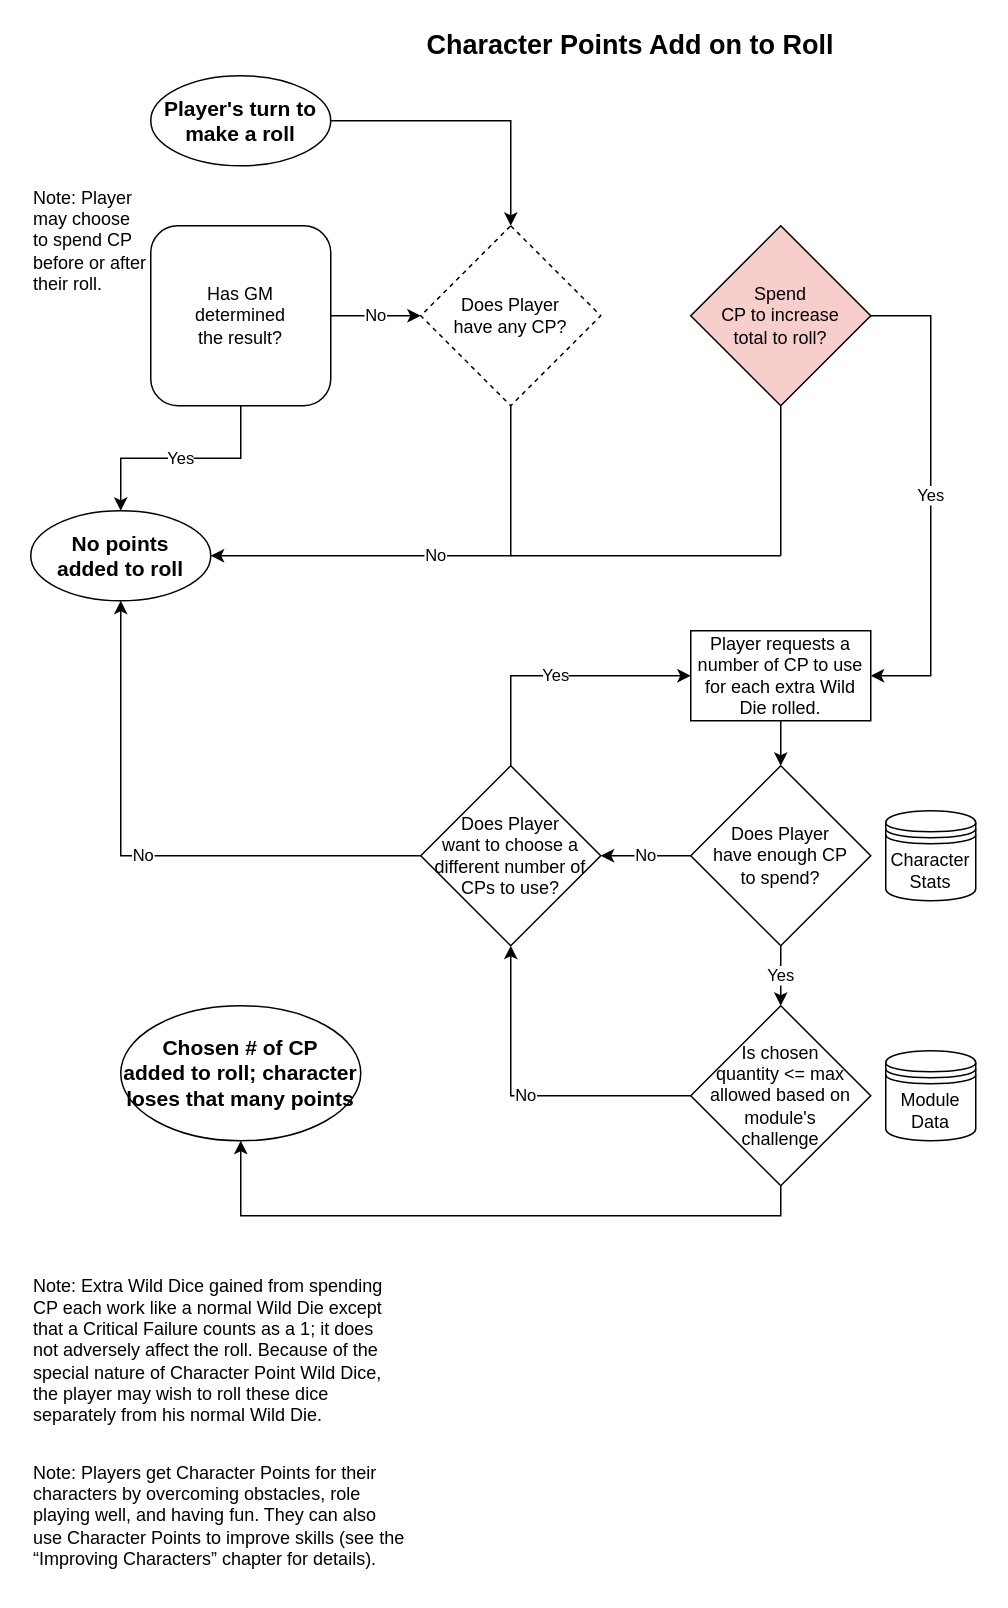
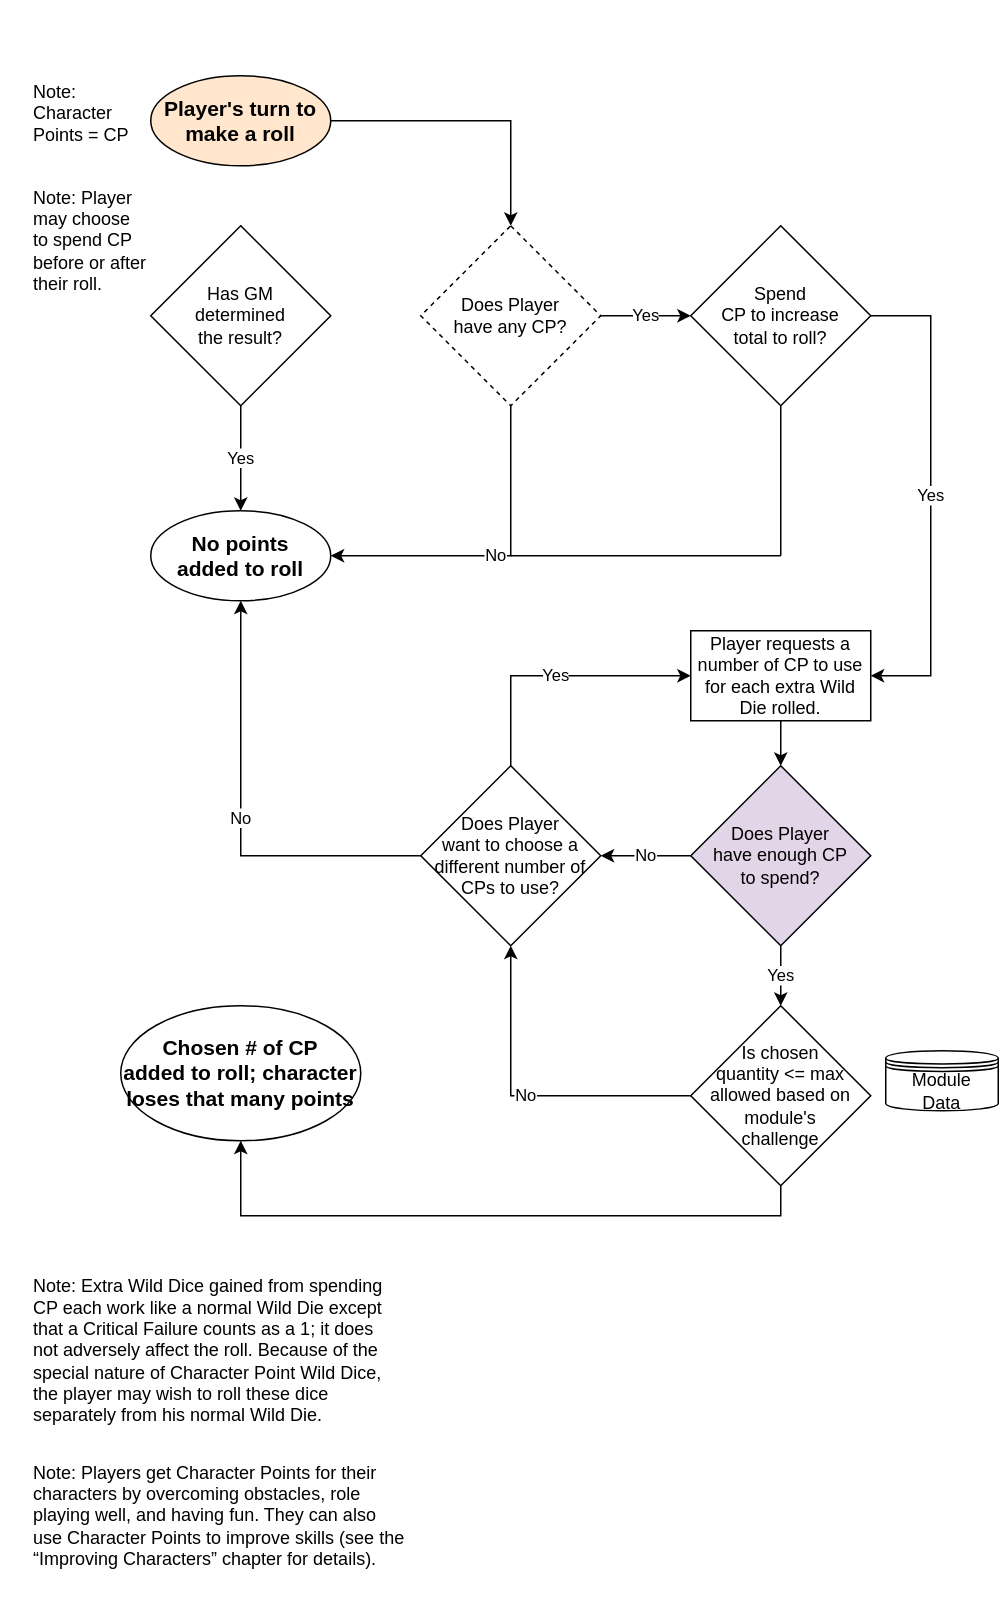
(631, 46) -> none
none -> (91, 113)
(241, 121) -> (241, 121)
(241, 316) -> (241, 316)
(371, 316) -> none
none -> (641, 316)
(781, 316) -> (781, 316)
(121, 556) -> (241, 556)
(781, 856) -> (781, 856)
(931, 856) -> none
(931, 1096) -> (942, 1081)
